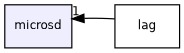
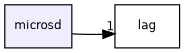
(100, 18) -> (87, 34)
